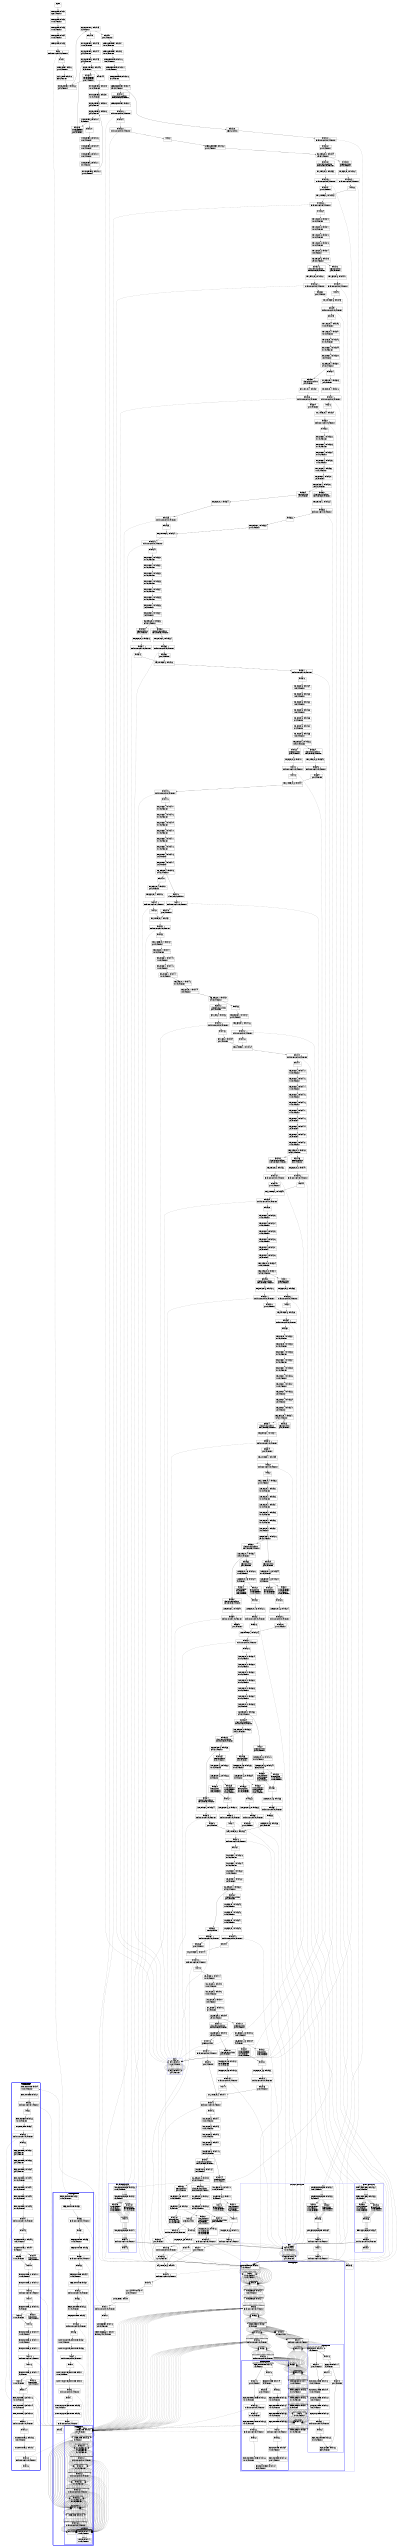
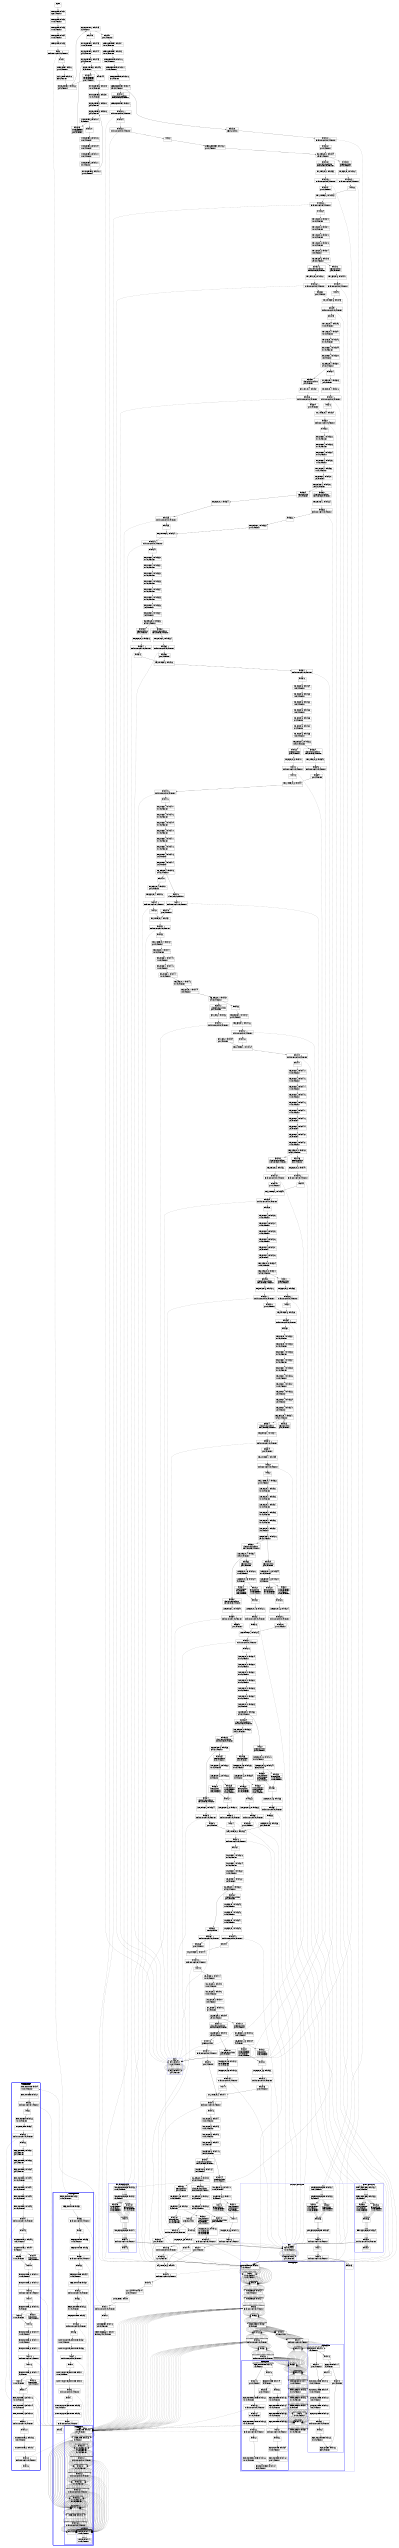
(223, 1032) -> none
(326, 2345) -> (326, 2345)
(265, 2362) -> (265, 2362)
